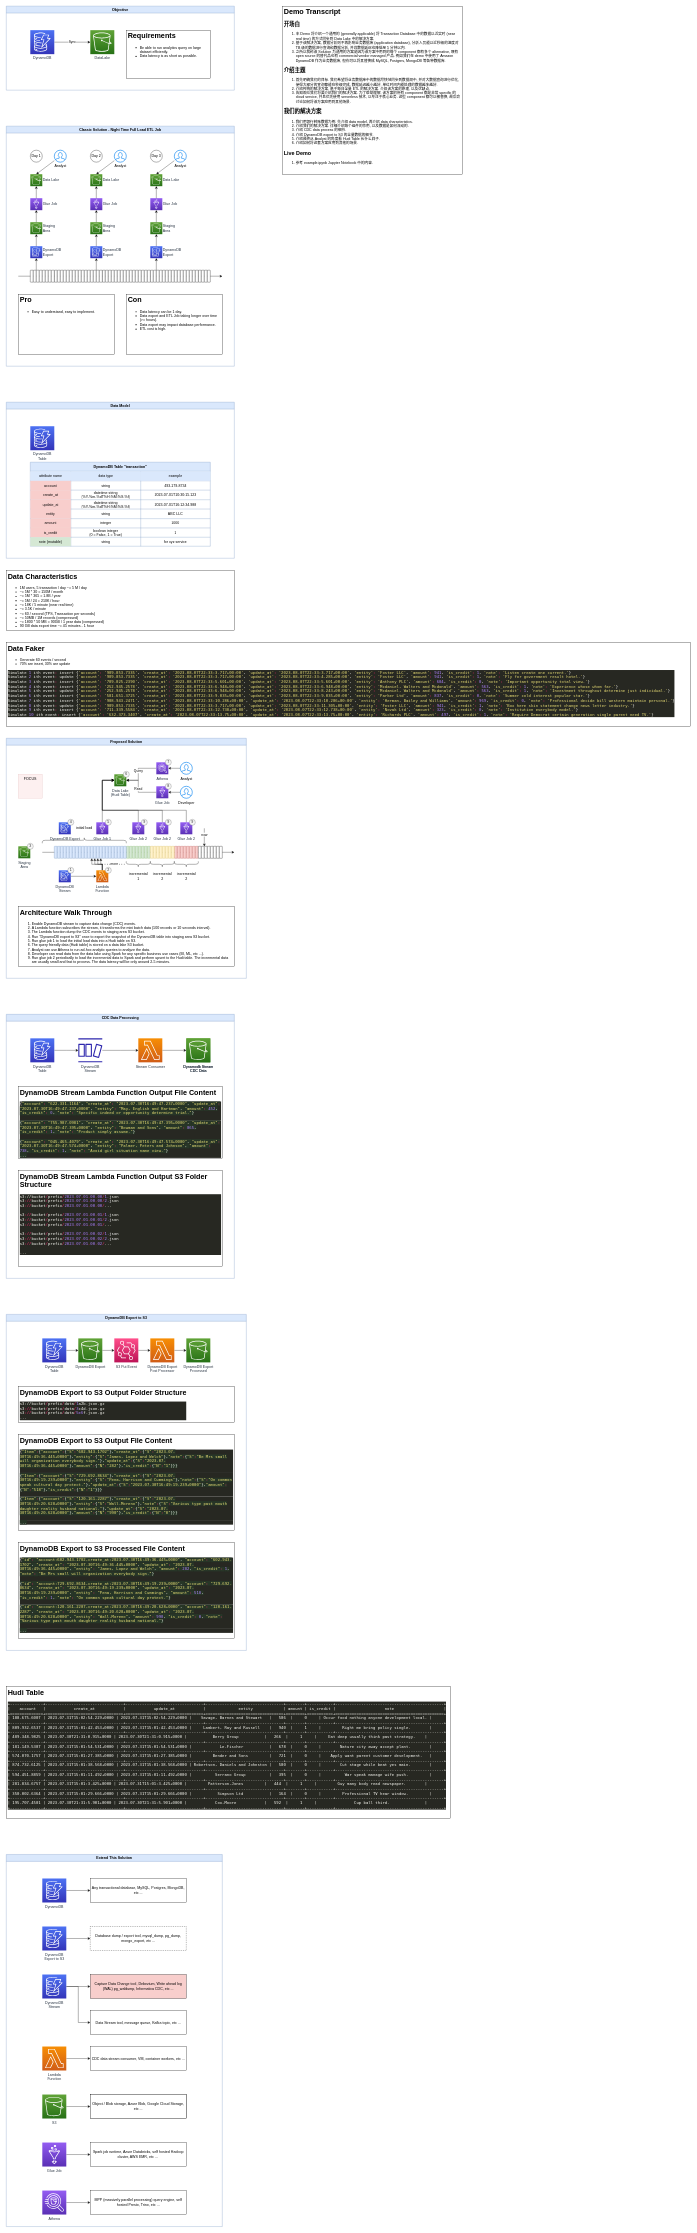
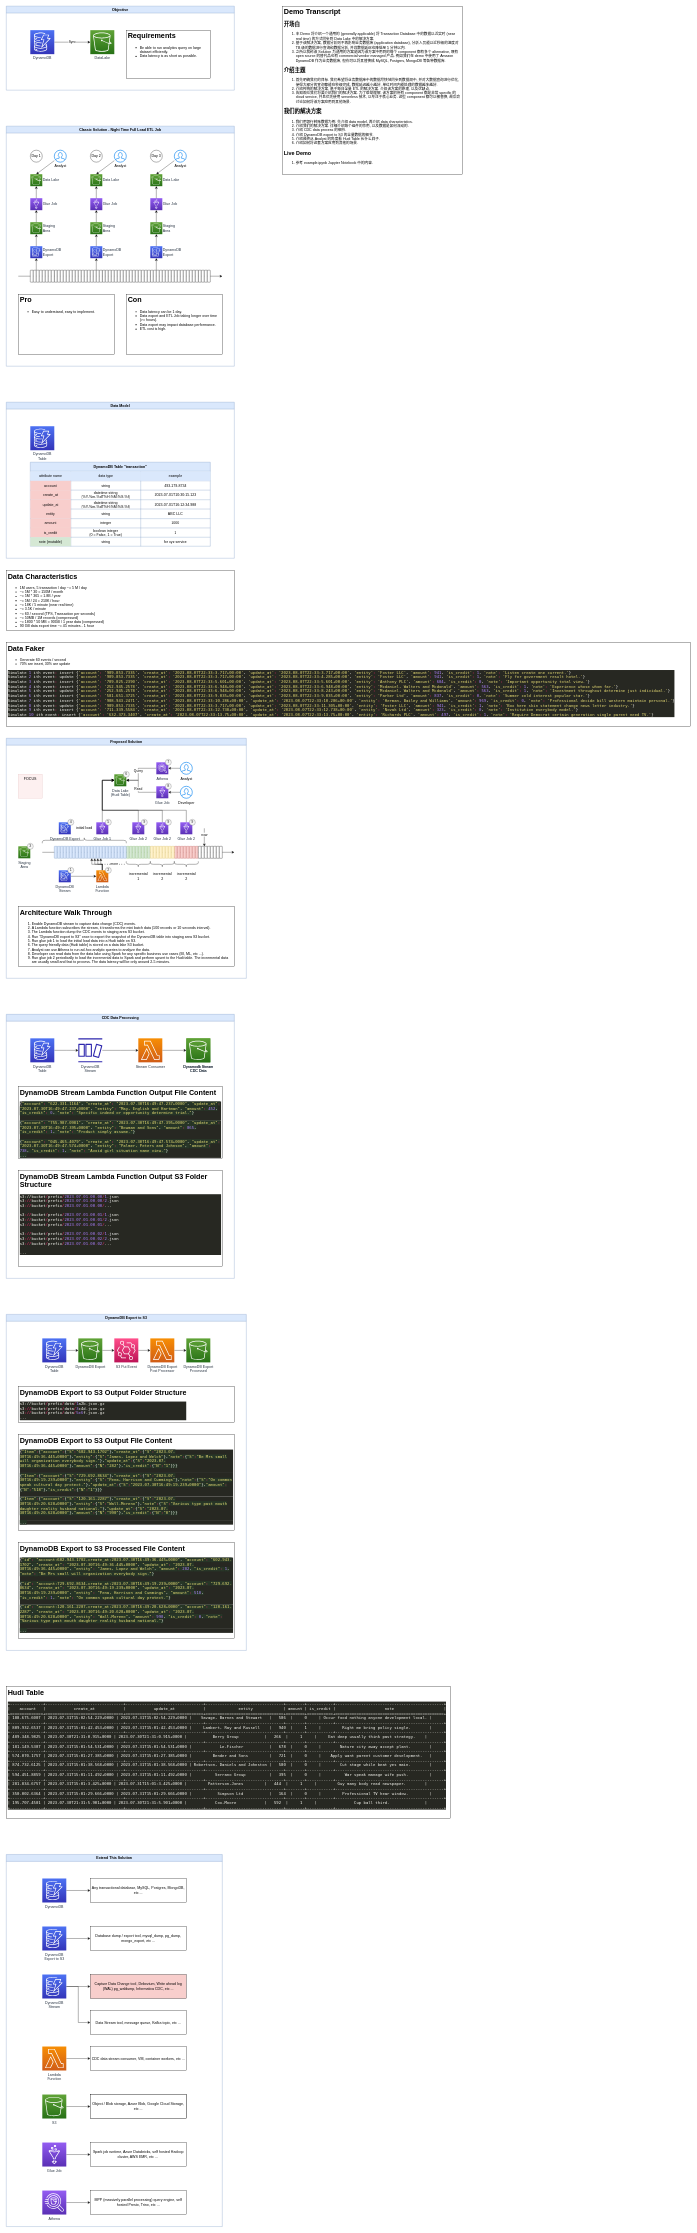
(138, 1938) -> (138, 1938)
